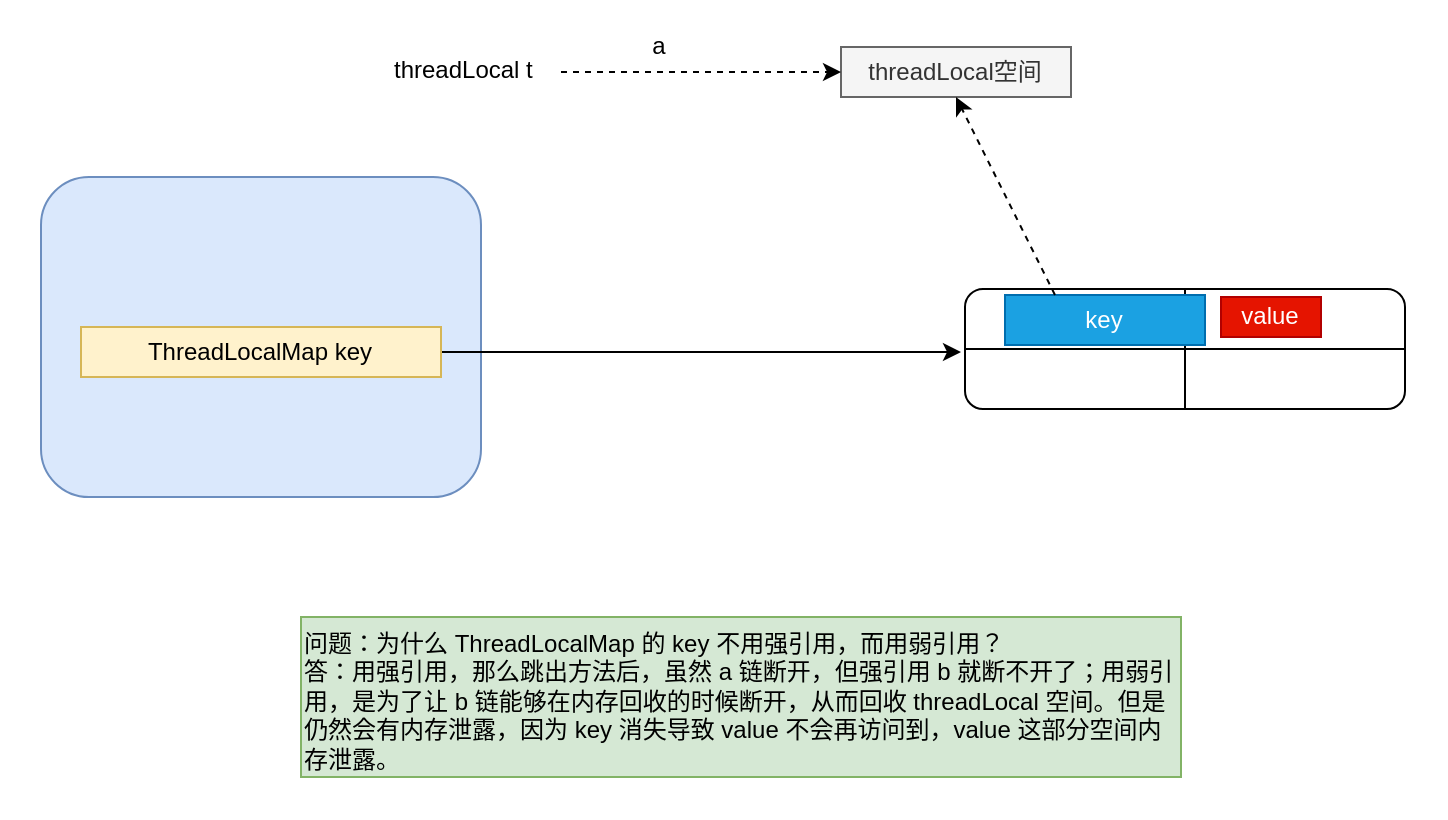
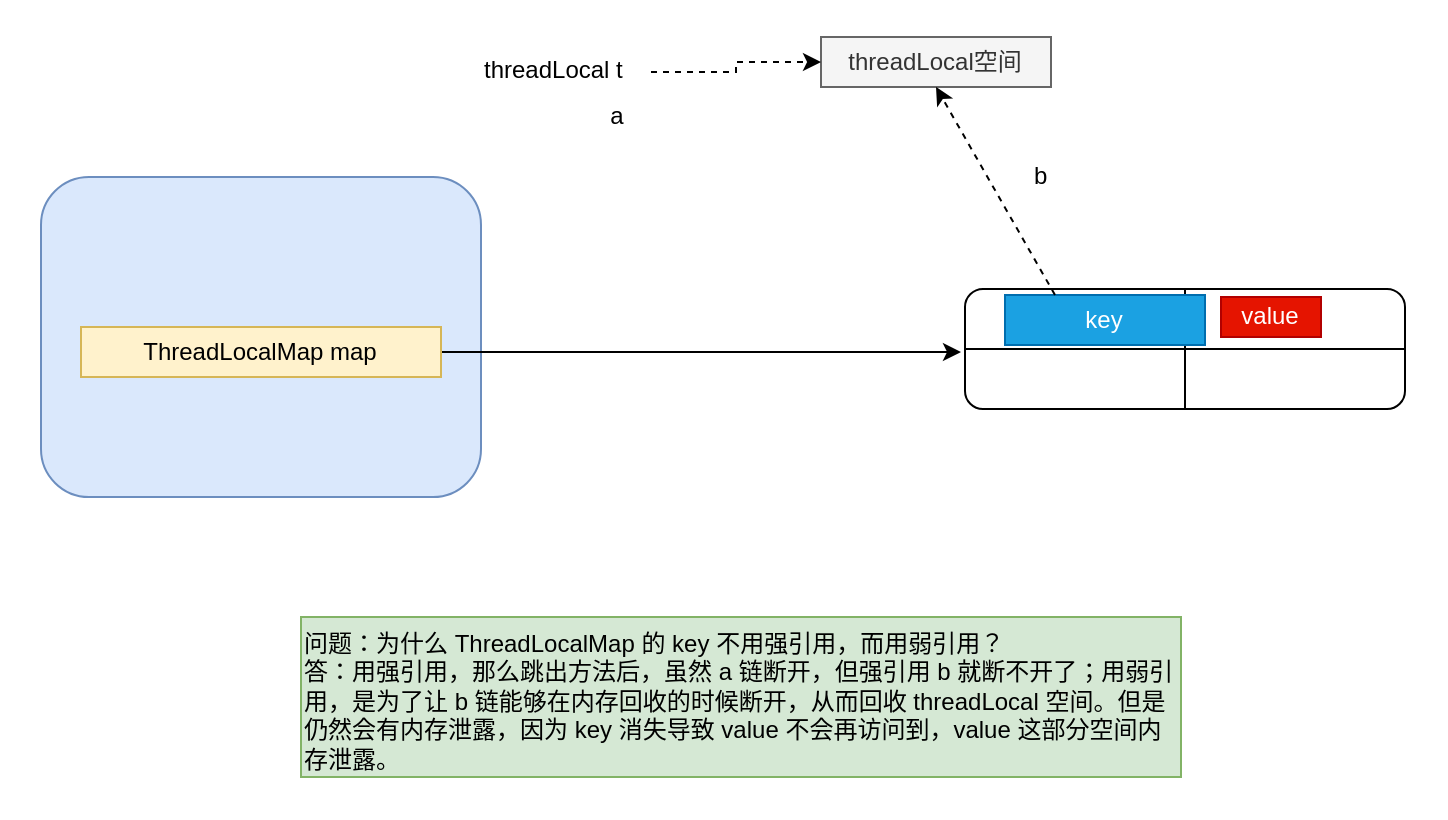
(476, 72) -> (566, 72)
(956, 72) -> (936, 62)
none -> (1051, 177)
(261, 353) -> (261, 353)
